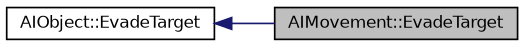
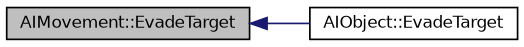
(253, 23) -> (288, 23)
